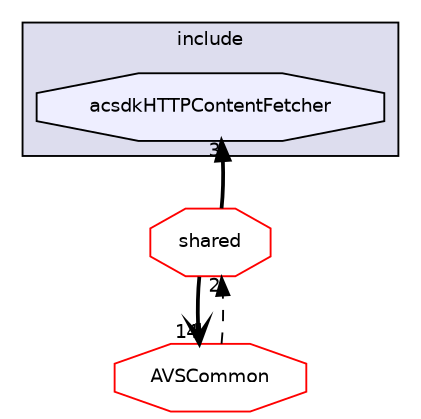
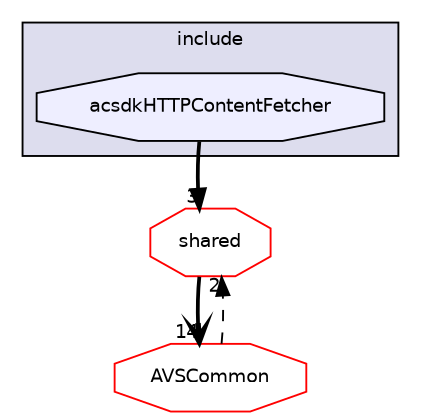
(223, 184) -> (198, 168)
